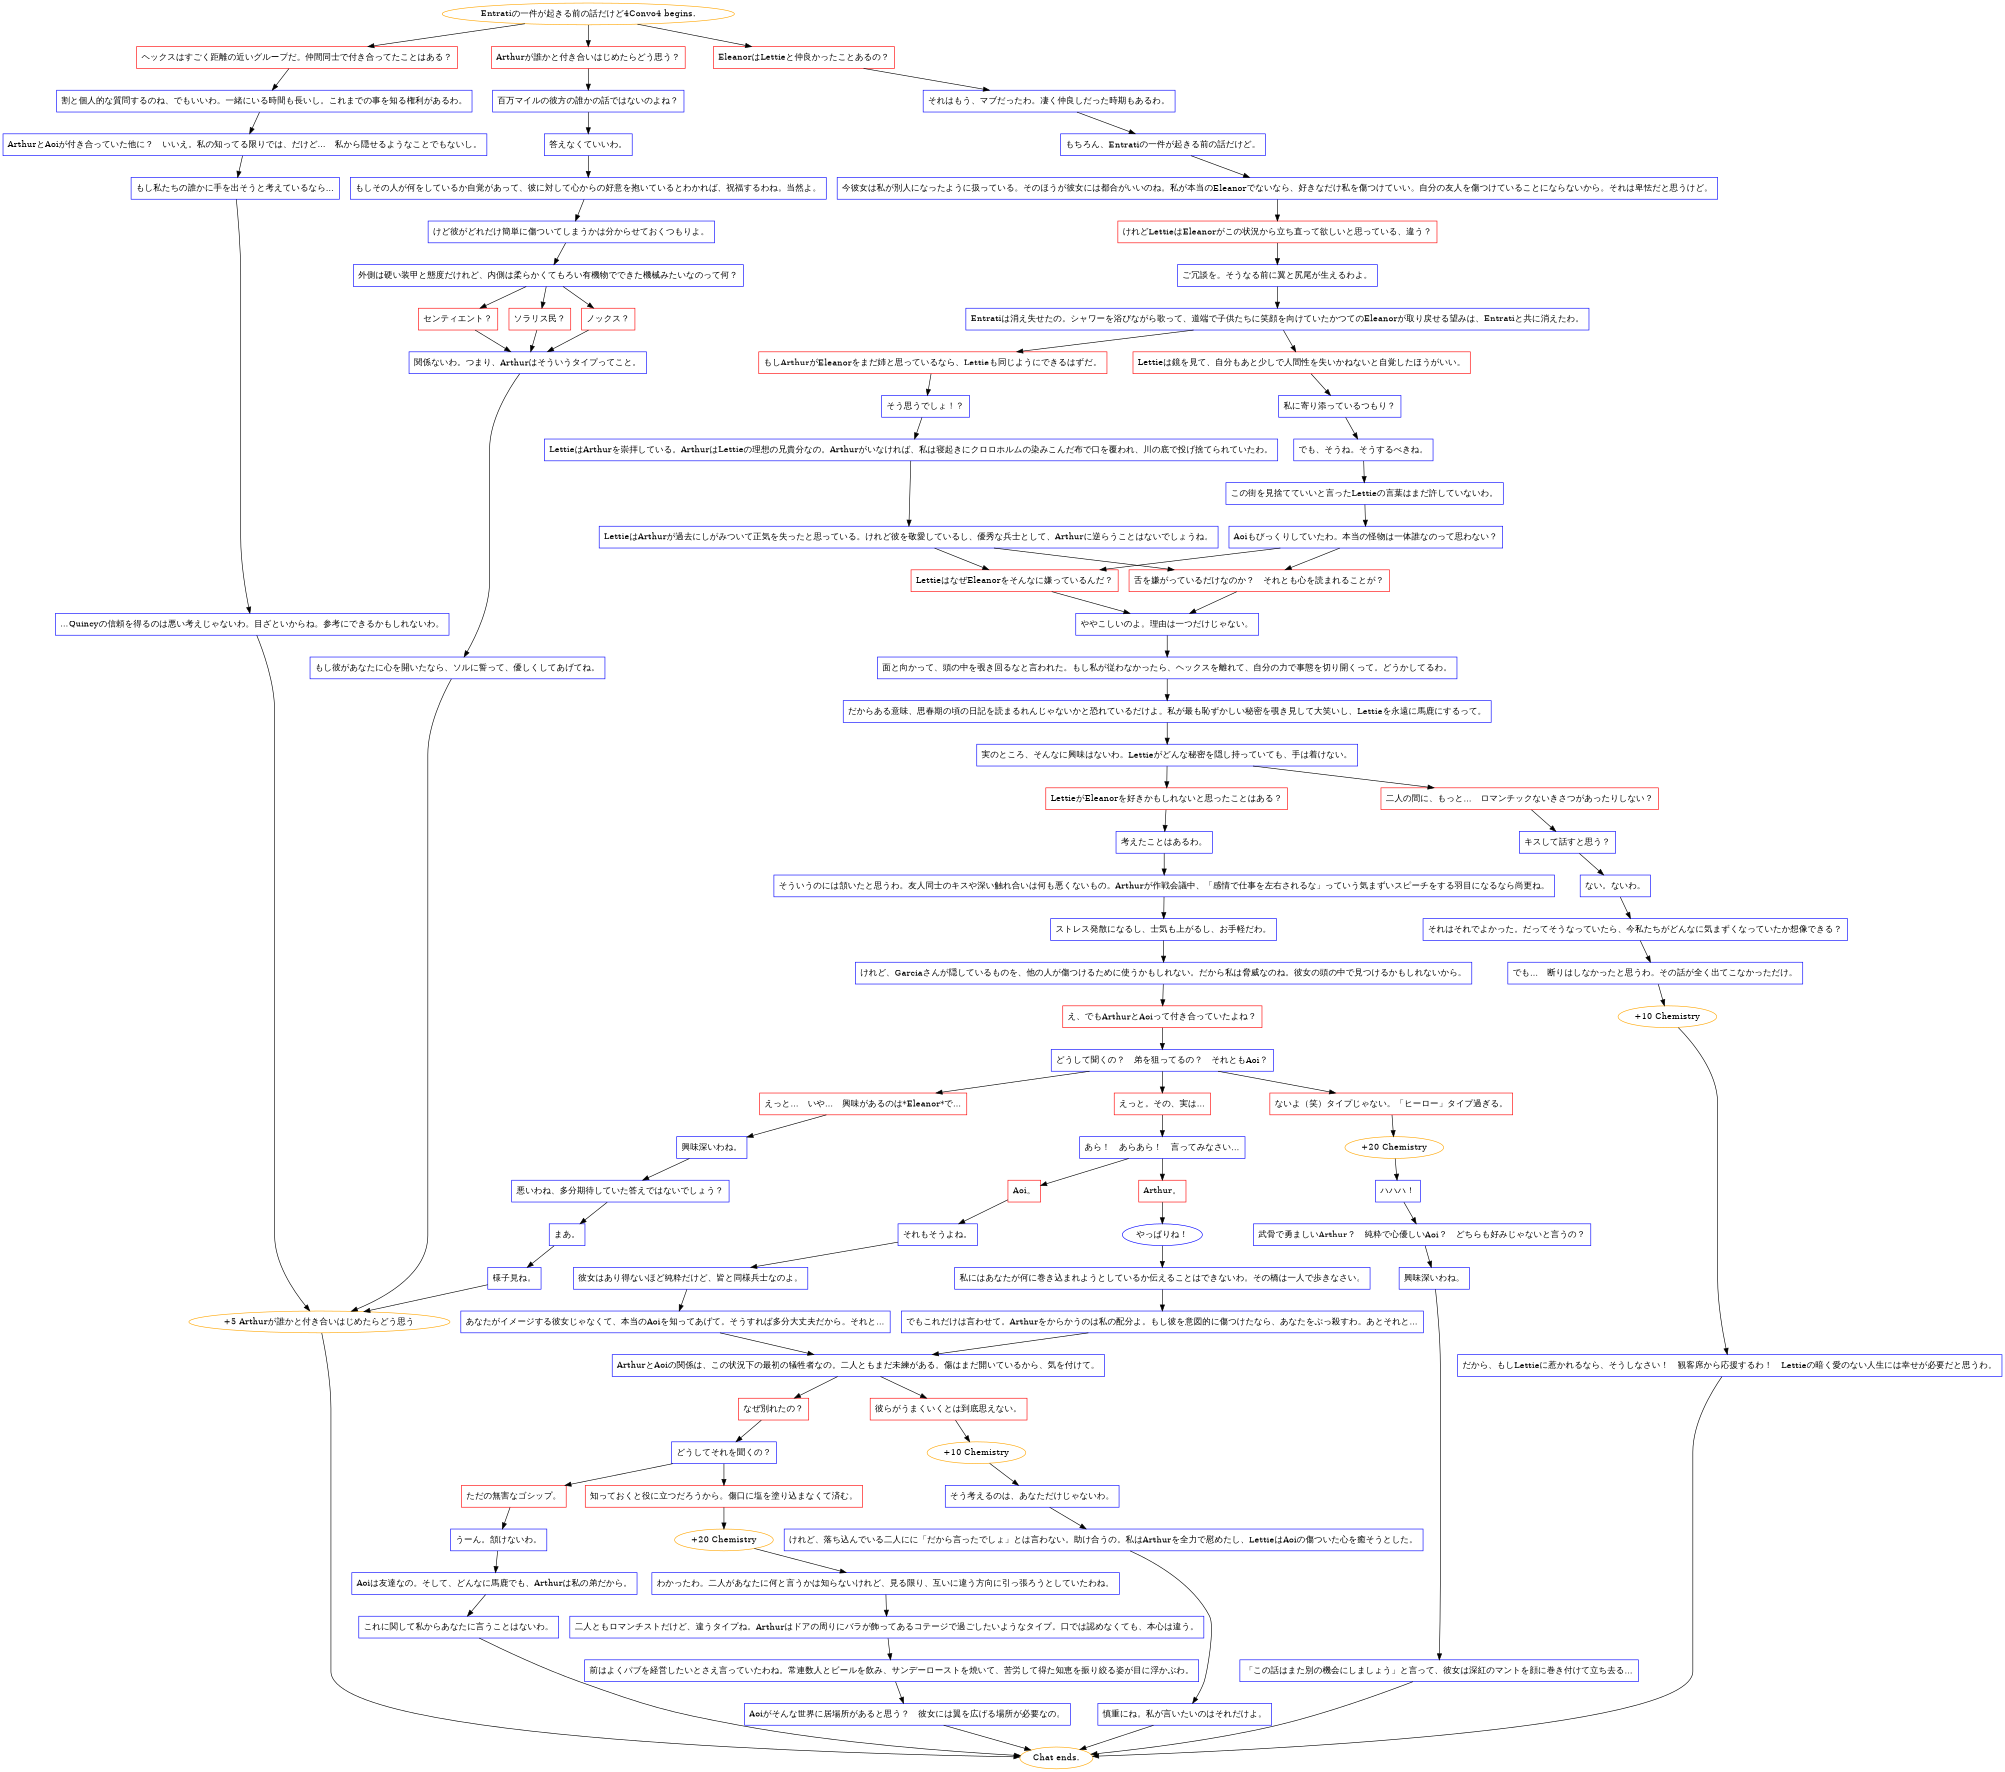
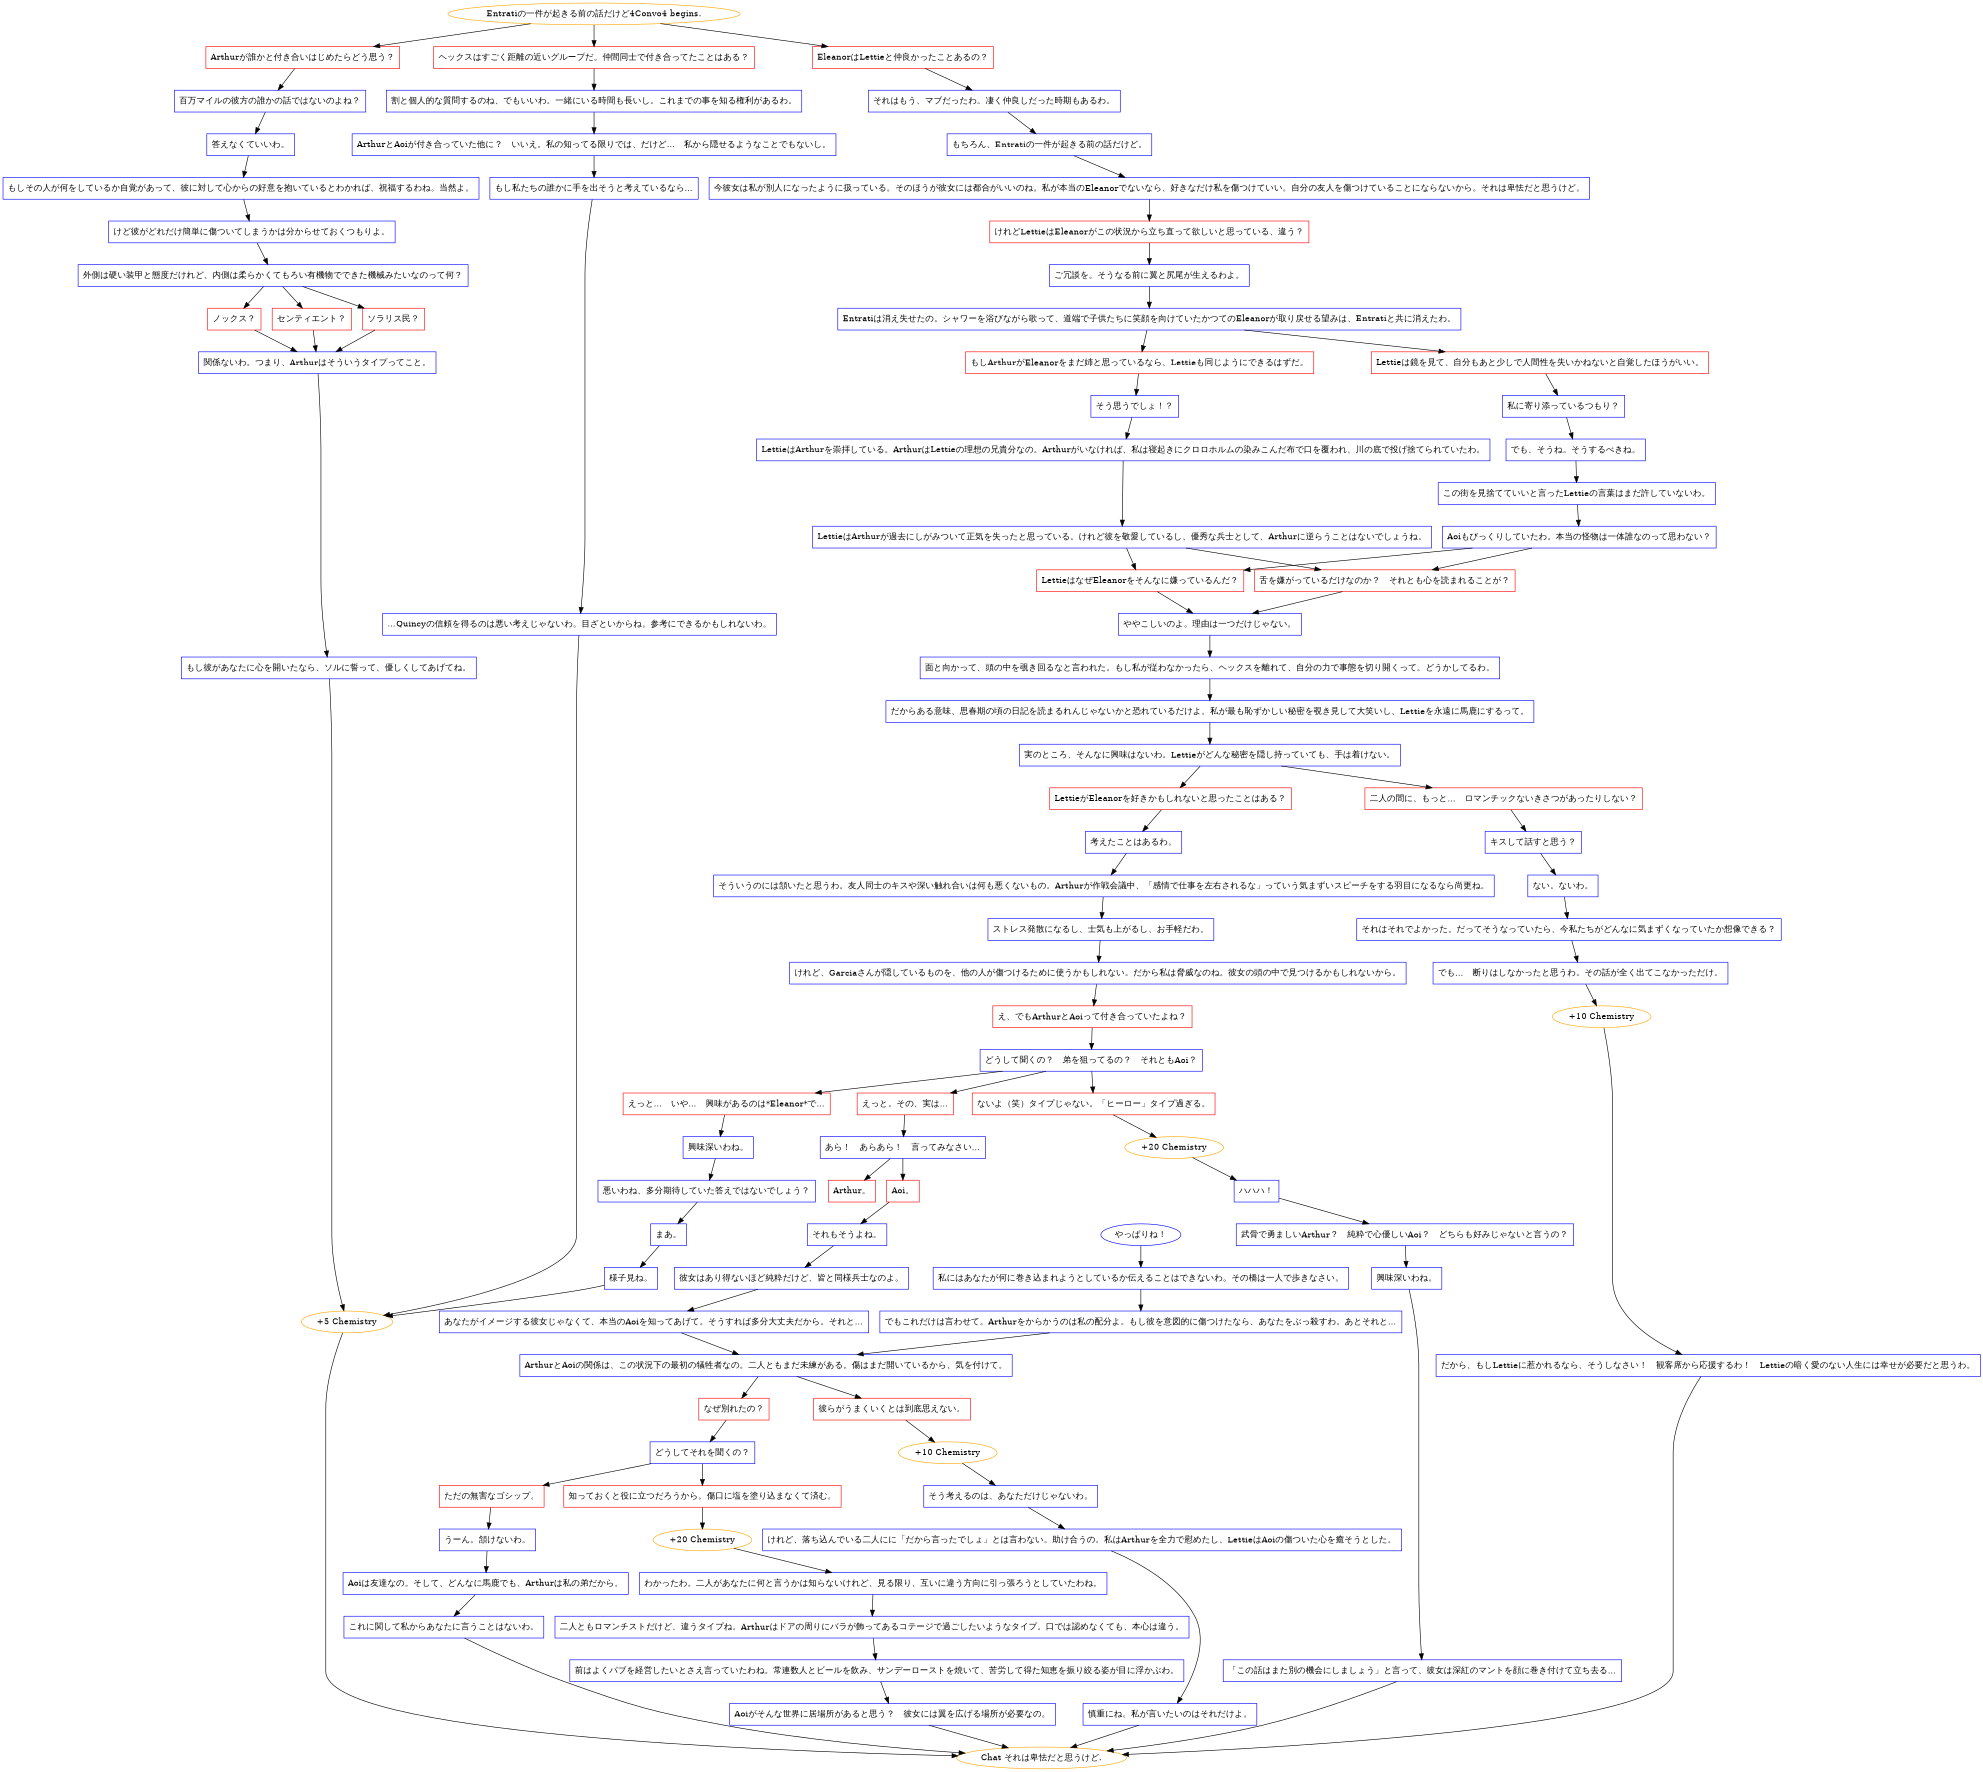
(1162, 1210) -> none
(319, 1322) -> (347, 1322)
(1056, 1758) -> (1042, 1758)
